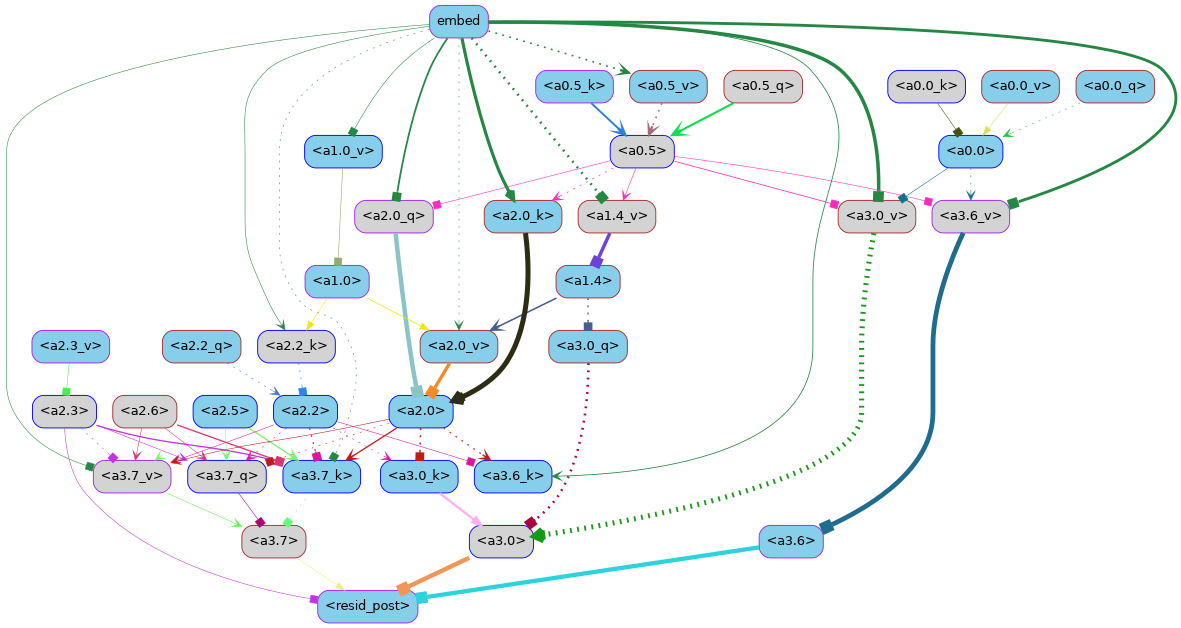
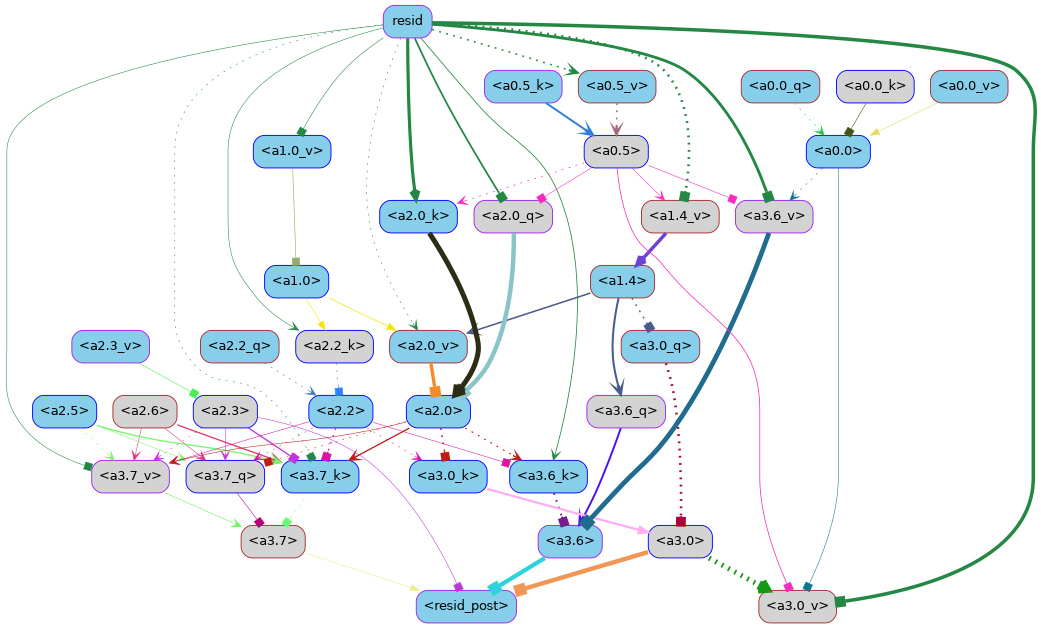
(459, 22) -> (408, 22)
(763, 87) -> none
(523, 217) -> (419, 217)
(604, 245) -> (654, 246)
(337, 282) -> (297, 282)
none -> (626, 412)
(216, 439) -> (218, 440)
(95, 441) -> (187, 438)
(801, 470) -> (735, 572)
none -> (557, 502)
